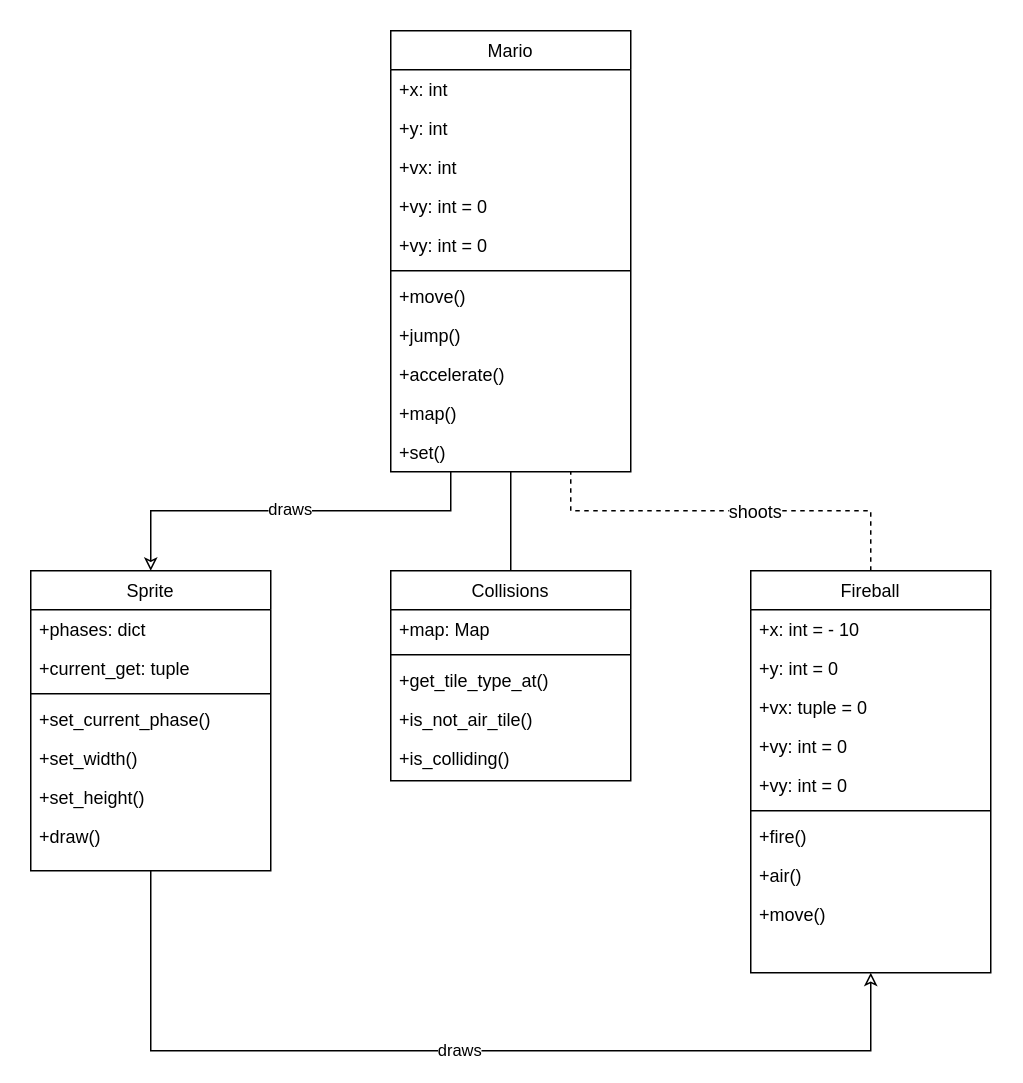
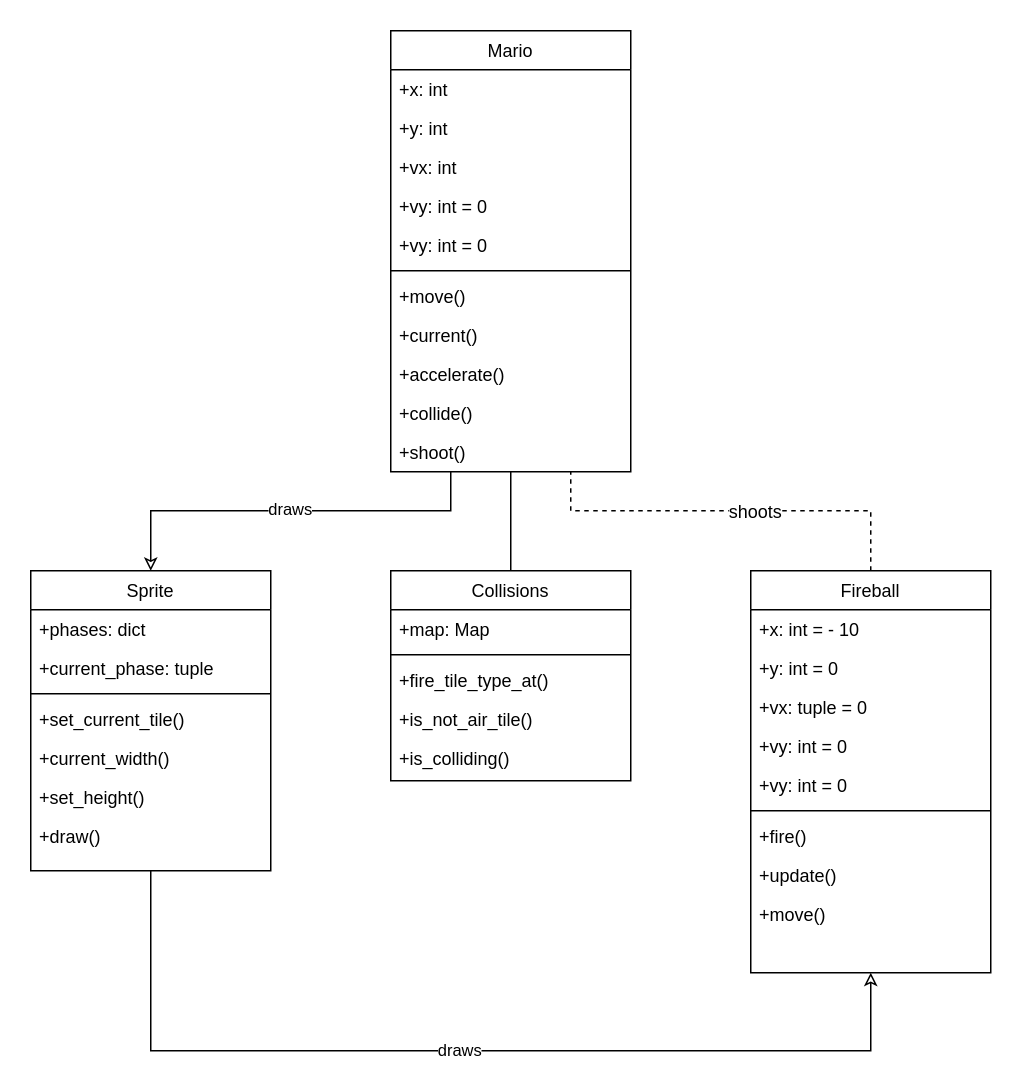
(434, 336) -> (449, 336)
(429, 414) -> (442, 414)
(429, 453) -> (439, 453)
(128, 669) -> (138, 669)
(490, 681) -> (493, 681)
(140, 720) -> (130, 720)
(97, 759) -> (117, 759)
(787, 876) -> (804, 876)
